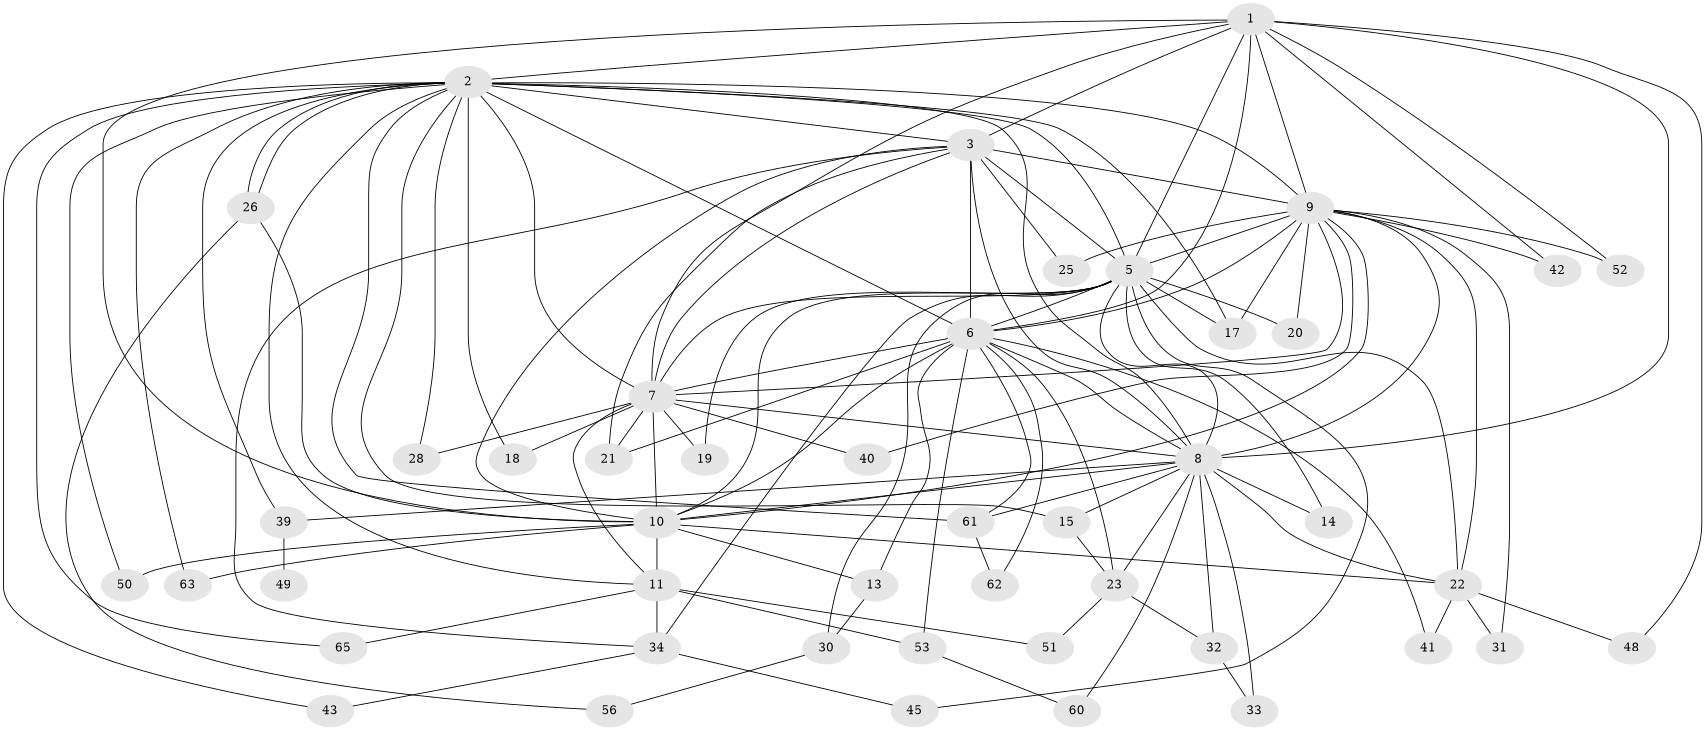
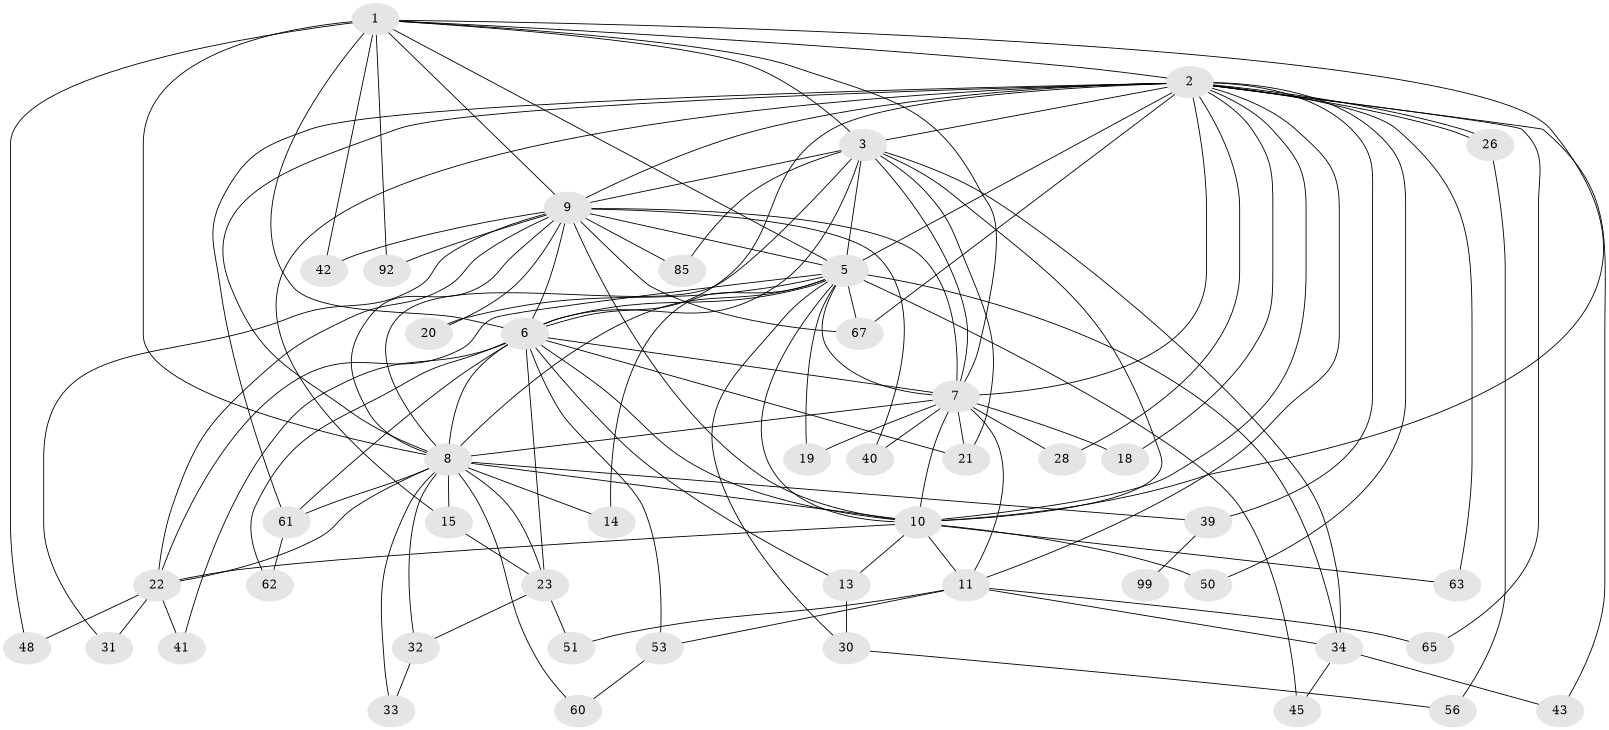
(1067, 271) -> (682, 271)
(1621, 271) -> (387, 271)
(1233, 334) -> (860, 334)
(331, 480) -> (1270, 398)
(284, 585) -> (1145, 585)
